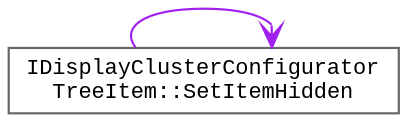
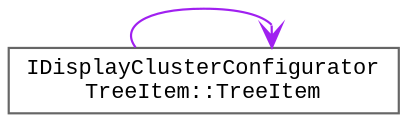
(204, 81) -> (204, 81)
